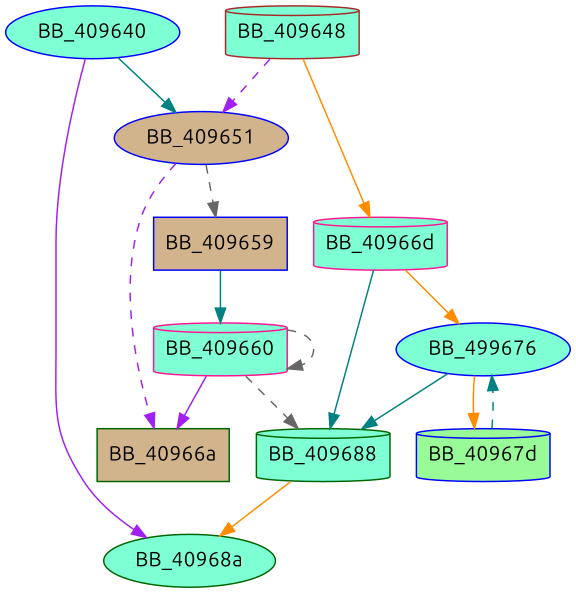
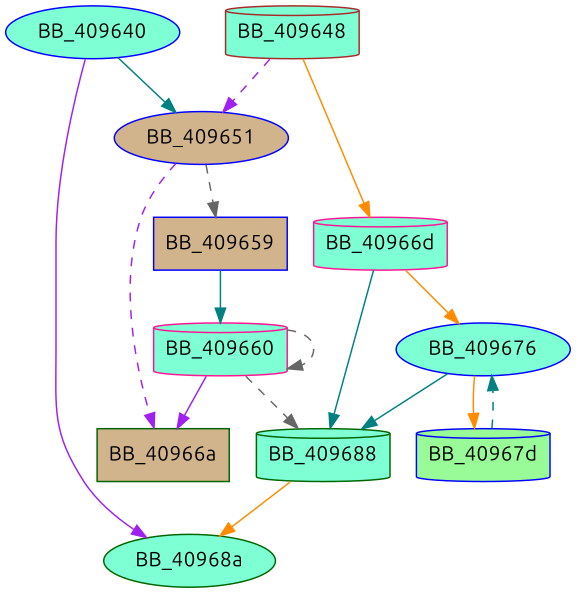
(483, 349) -> (483, 349)
